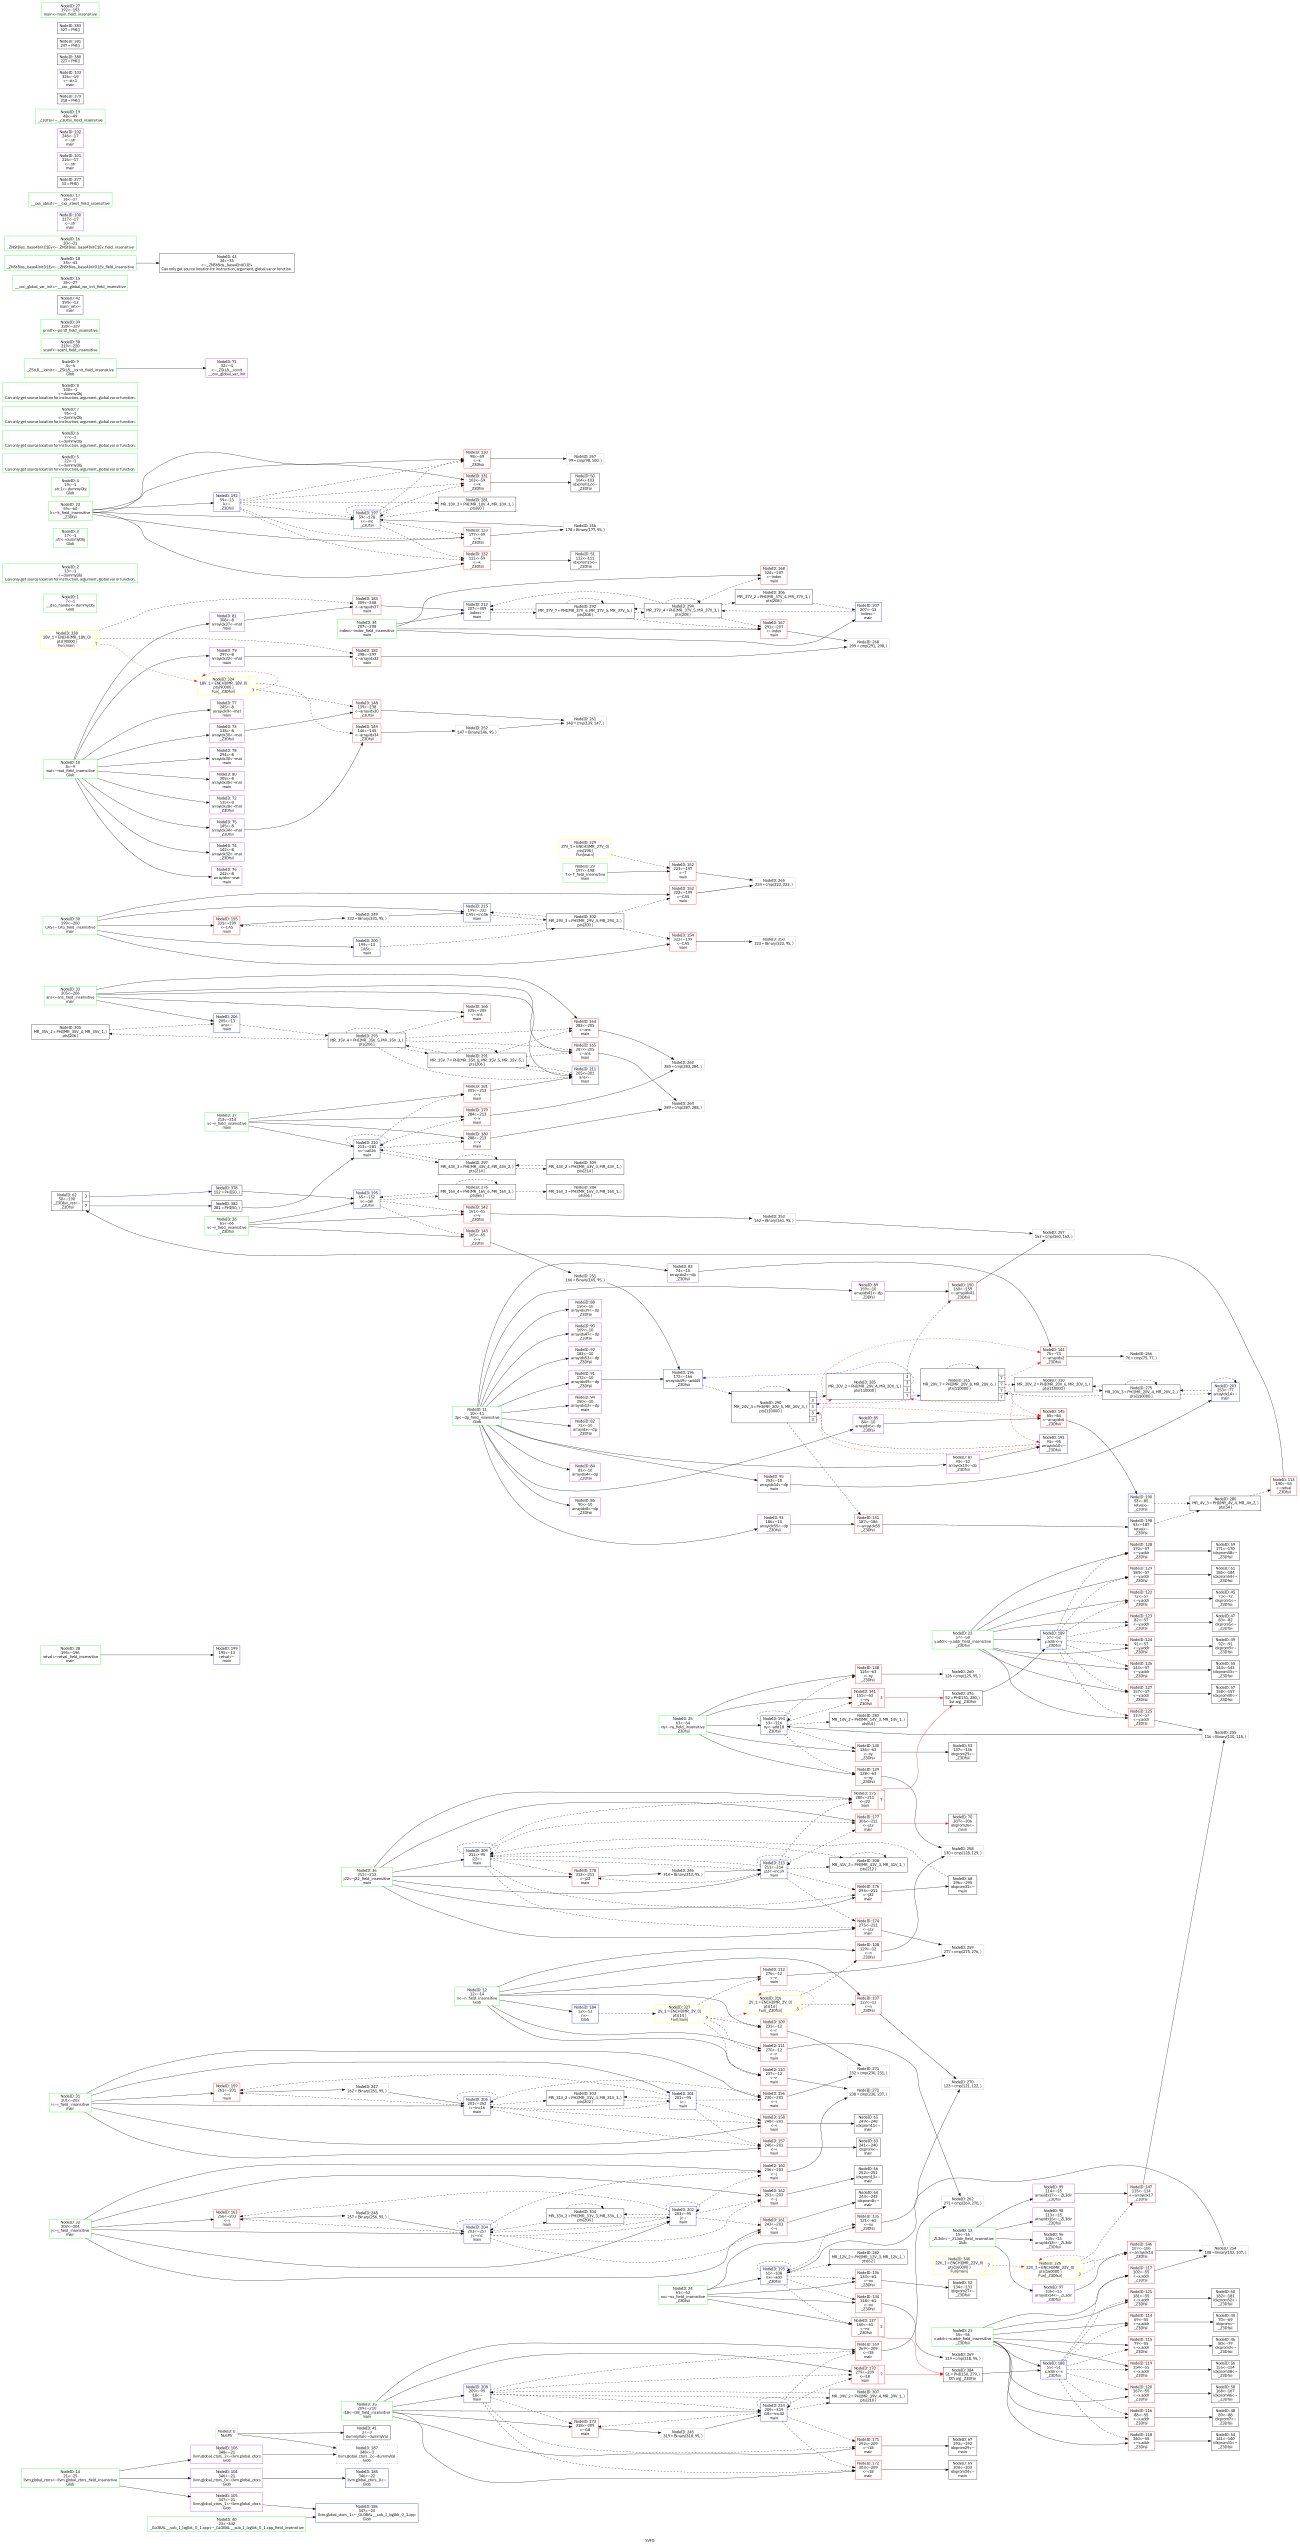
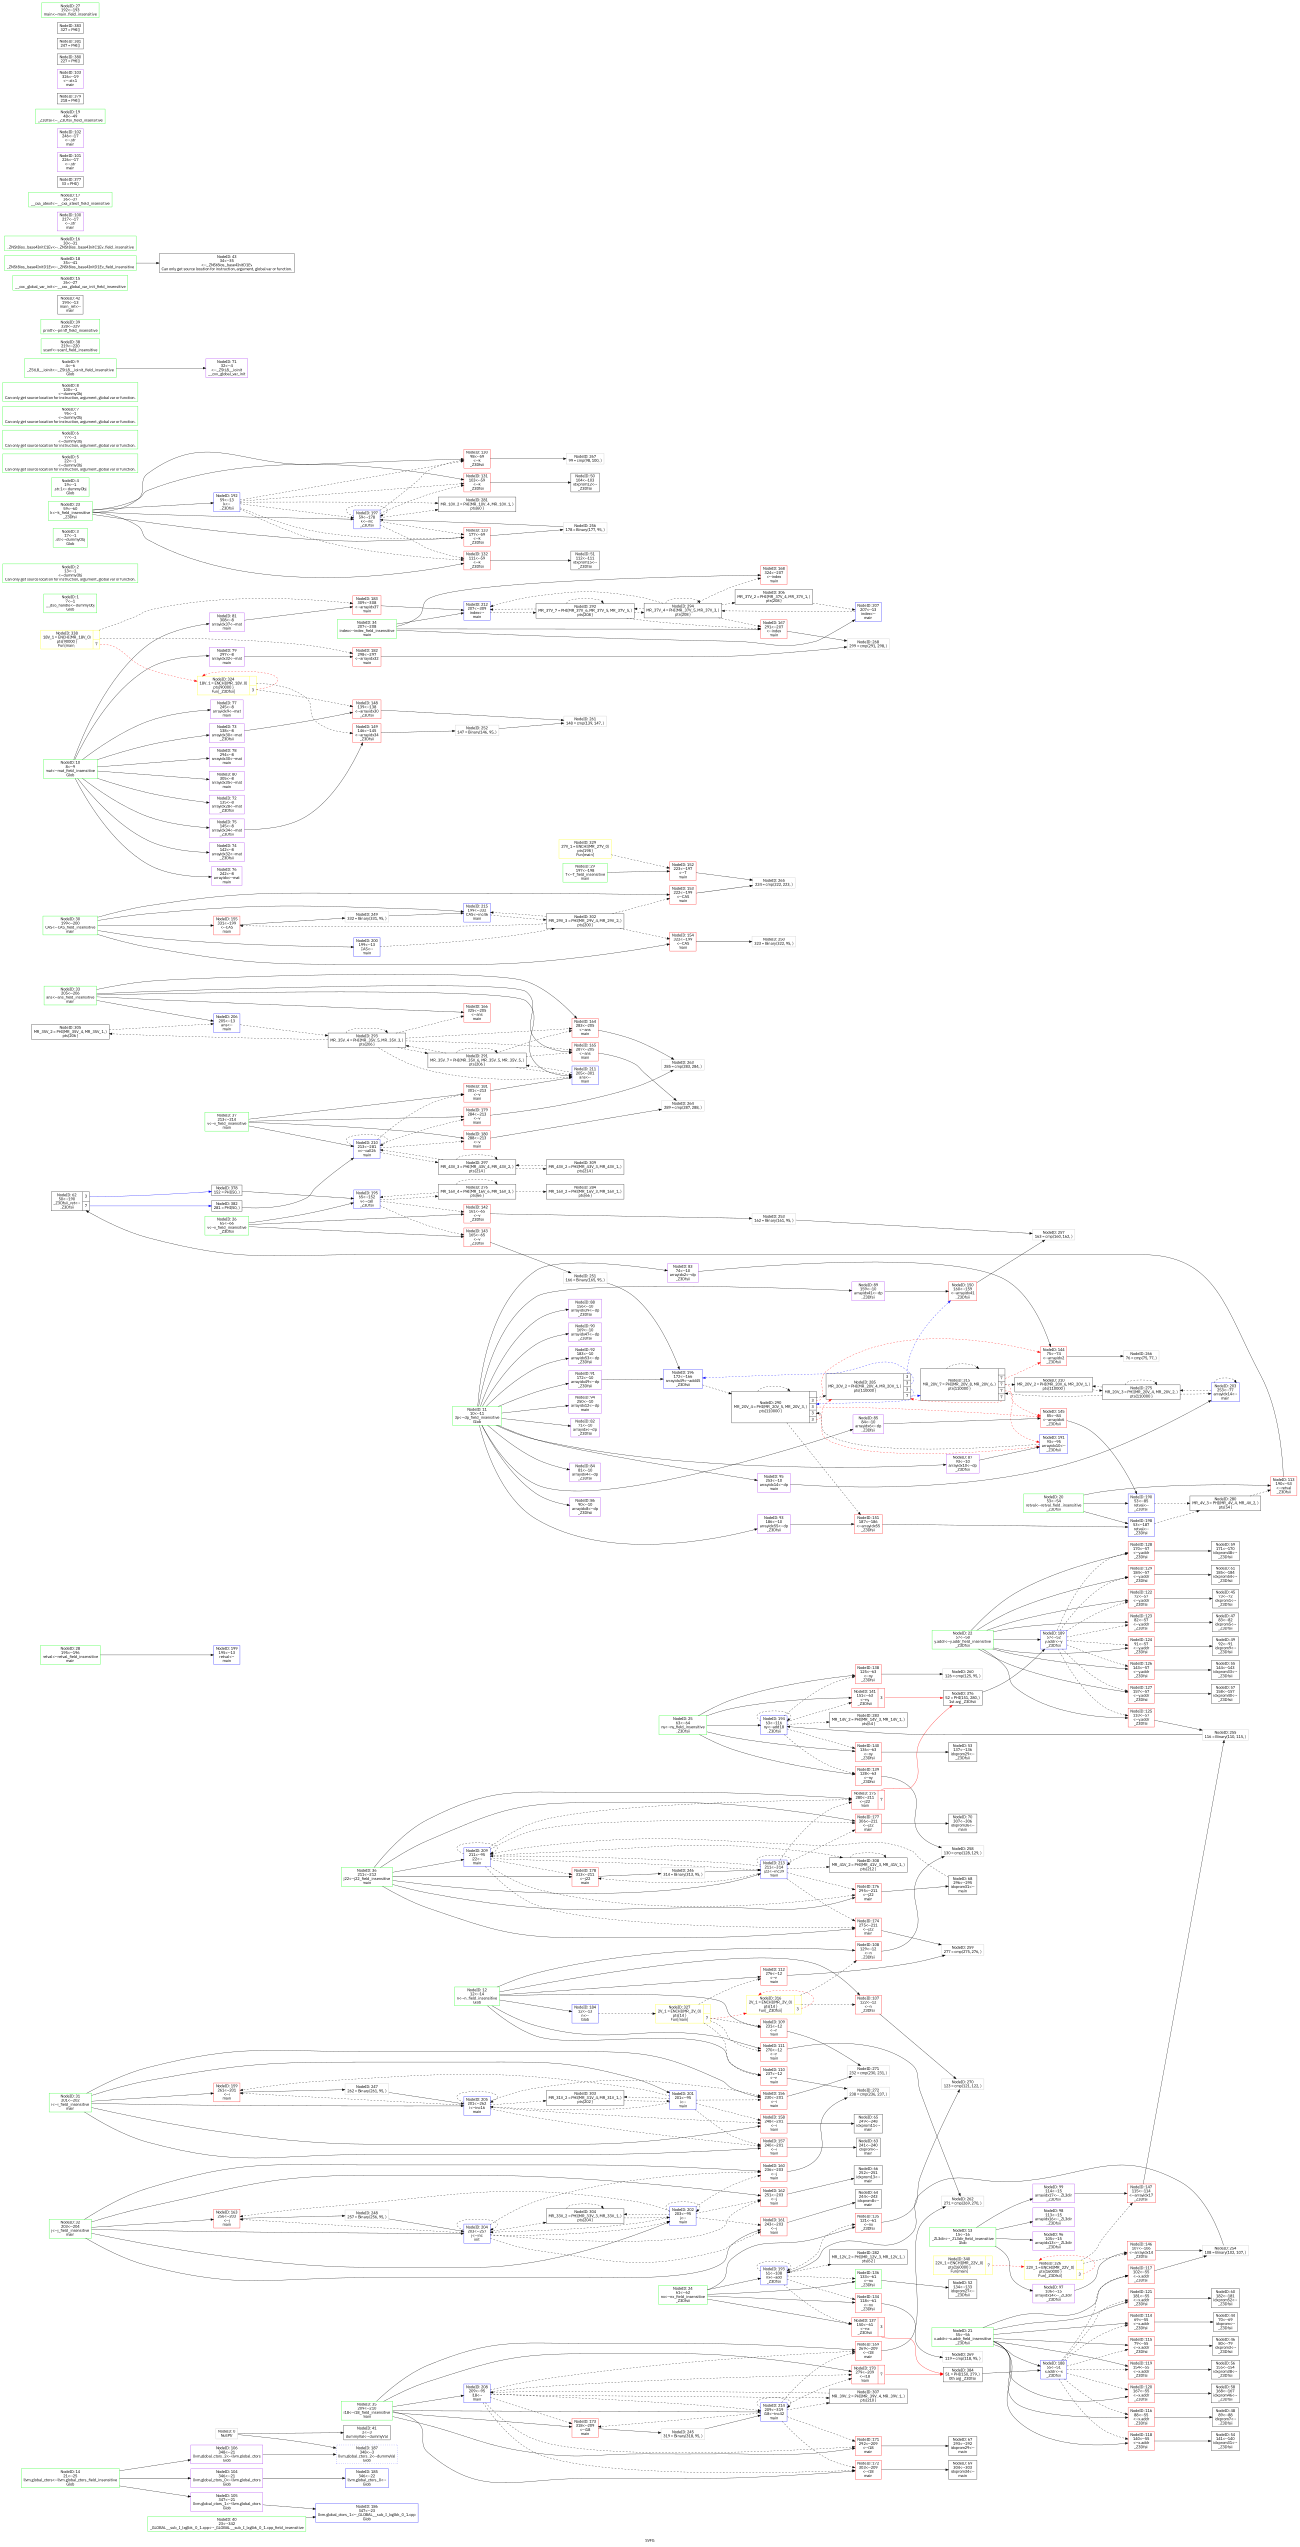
none -> (1054, 1503)
(912, 1823) -> (912, 1823)
(477, 2240) -> (477, 2240)
(868, 2279) -> (868, 2279)
